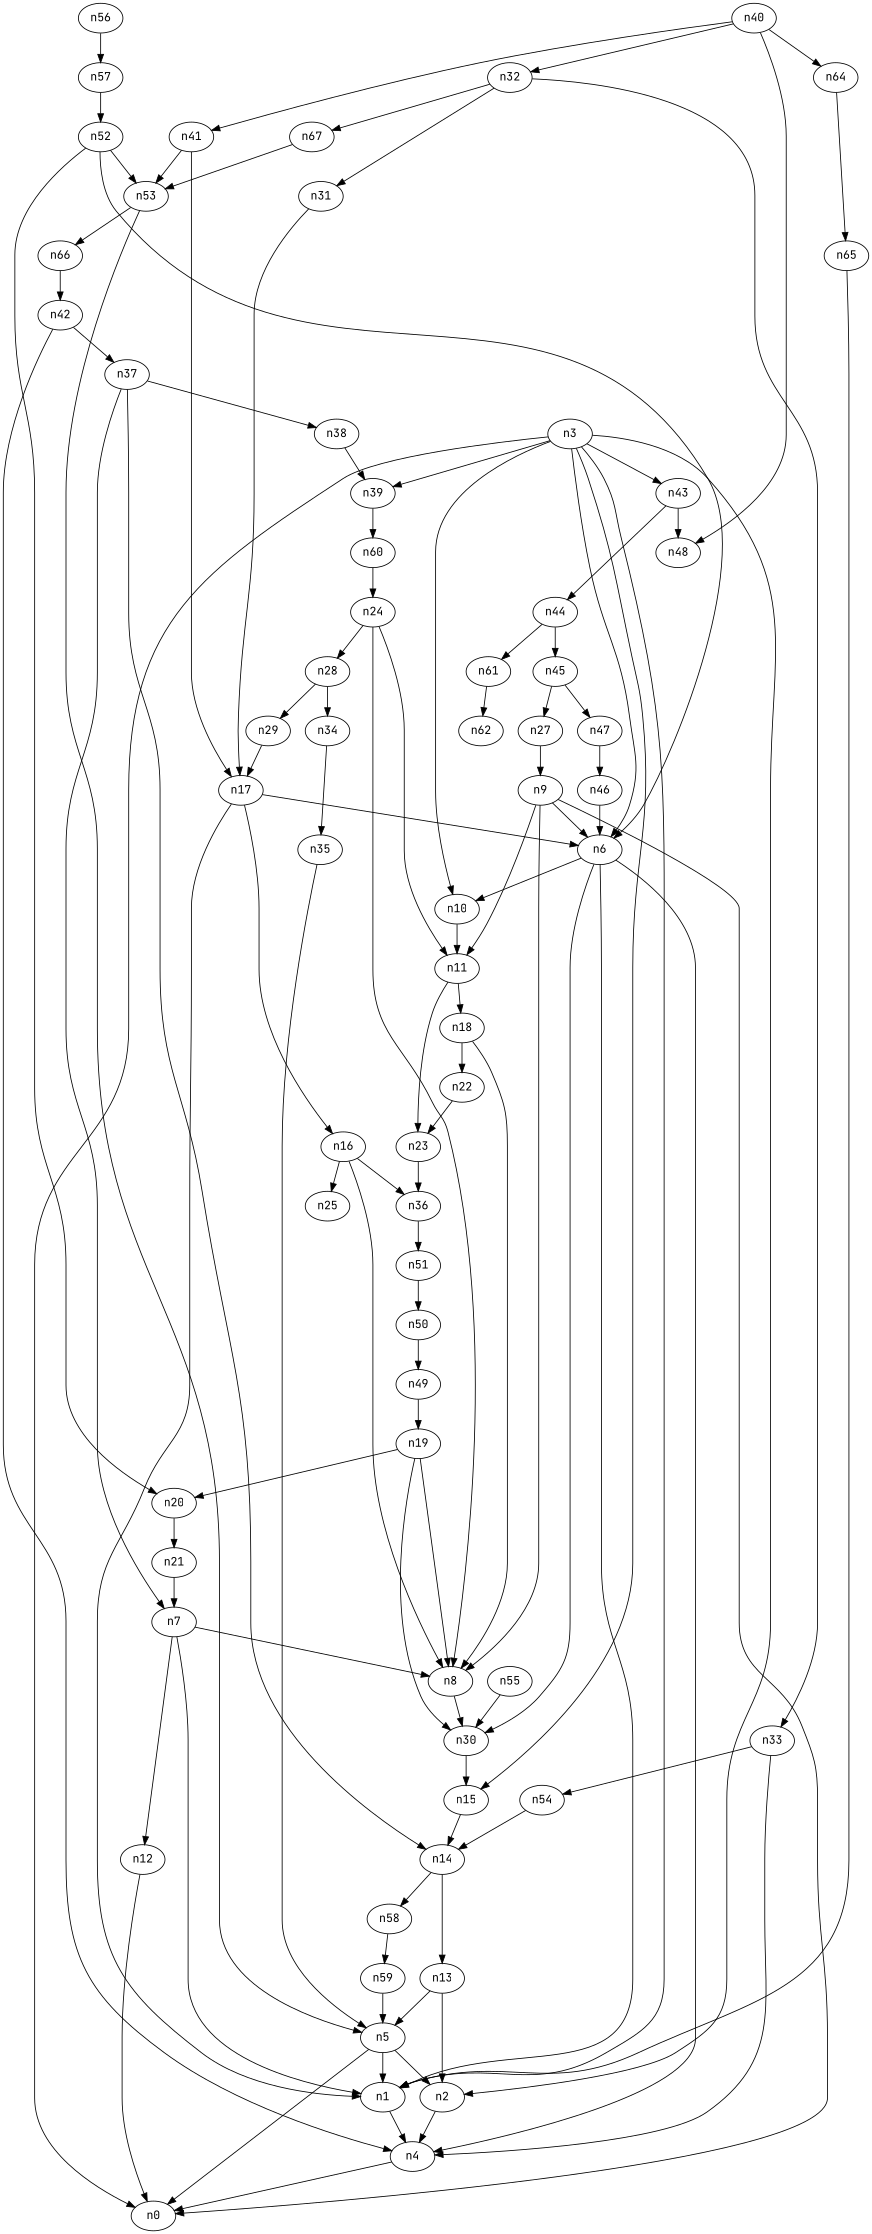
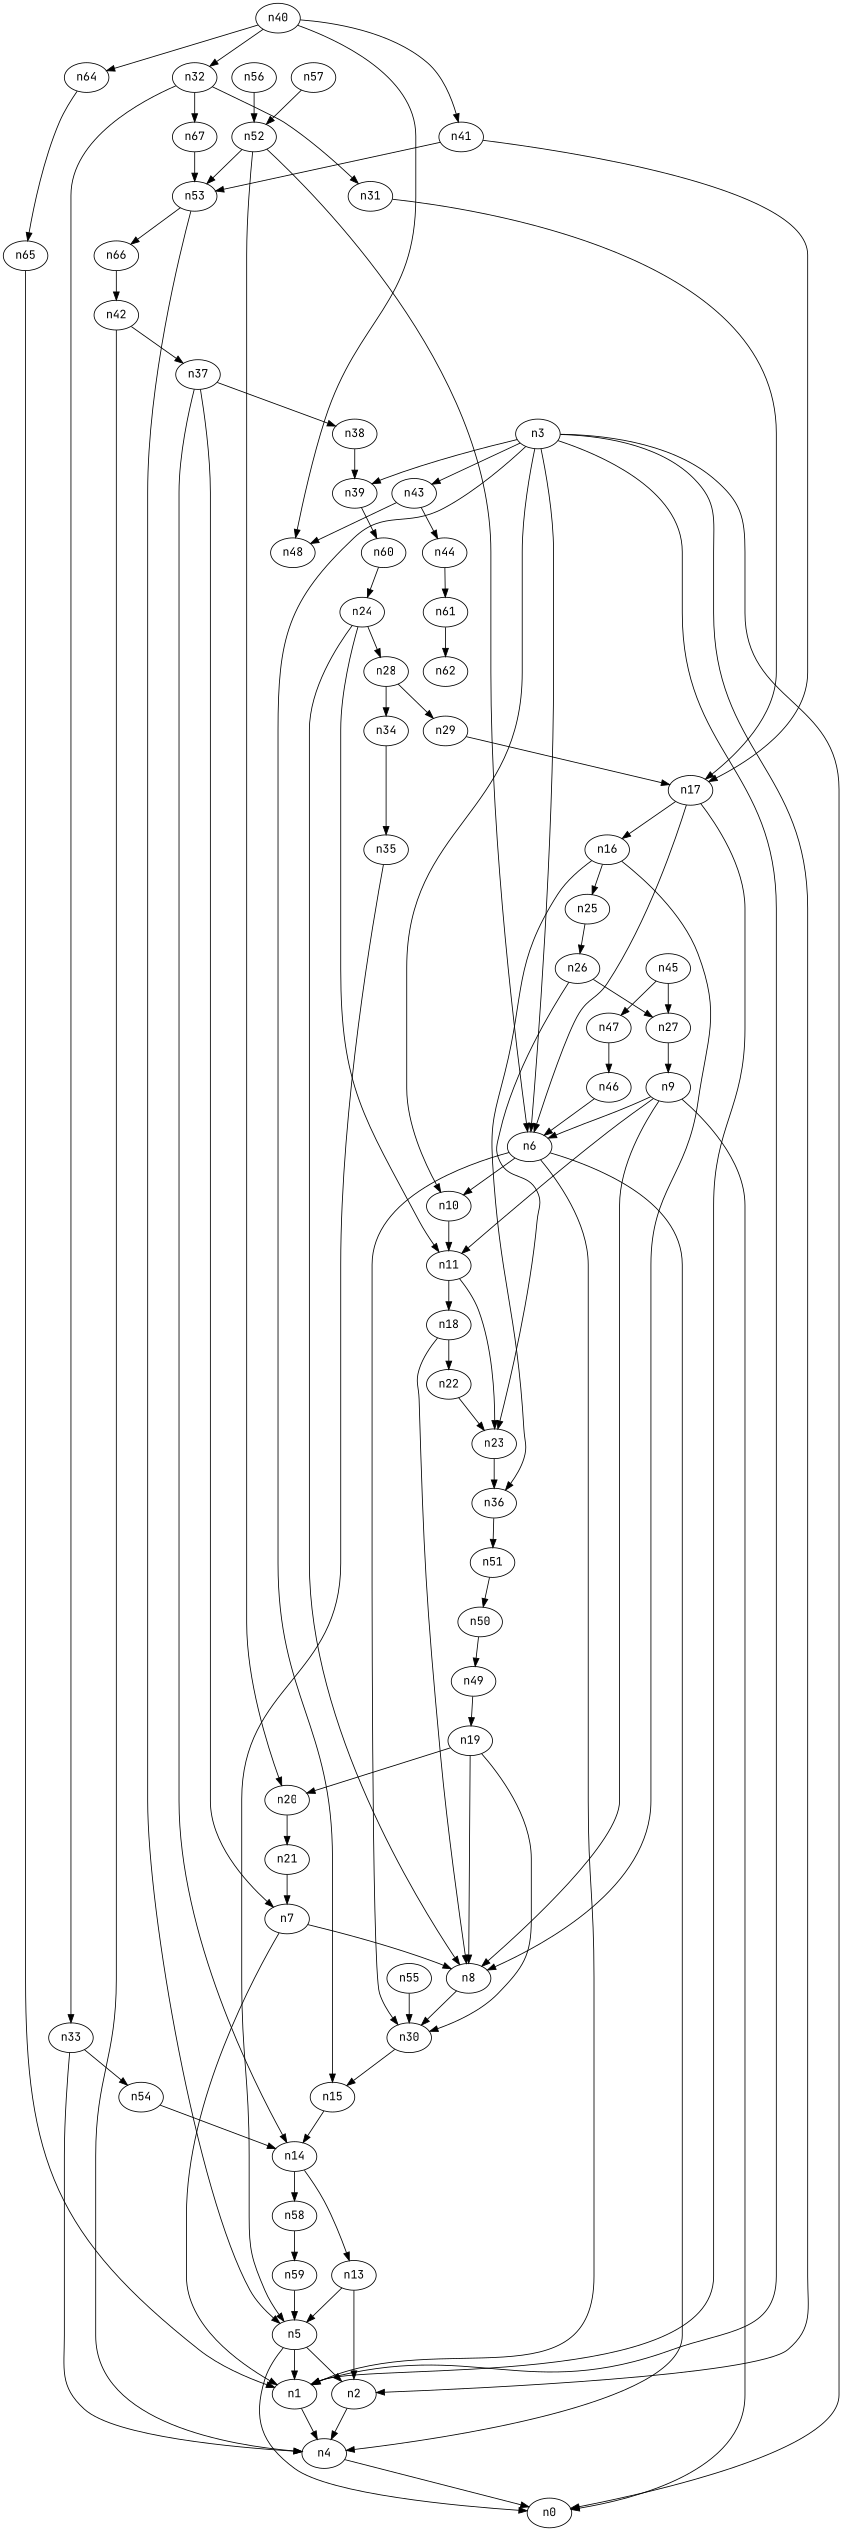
(101, 44) -> (254, 101)
(555, 638) -> none
none -> (578, 969)
(143, 1860) -> none
